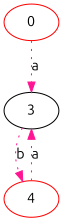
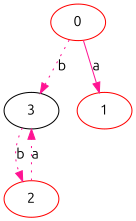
(36, 67) -> (62, 67)
none -> (105, 111)
(31, 199) -> (31, 199)
